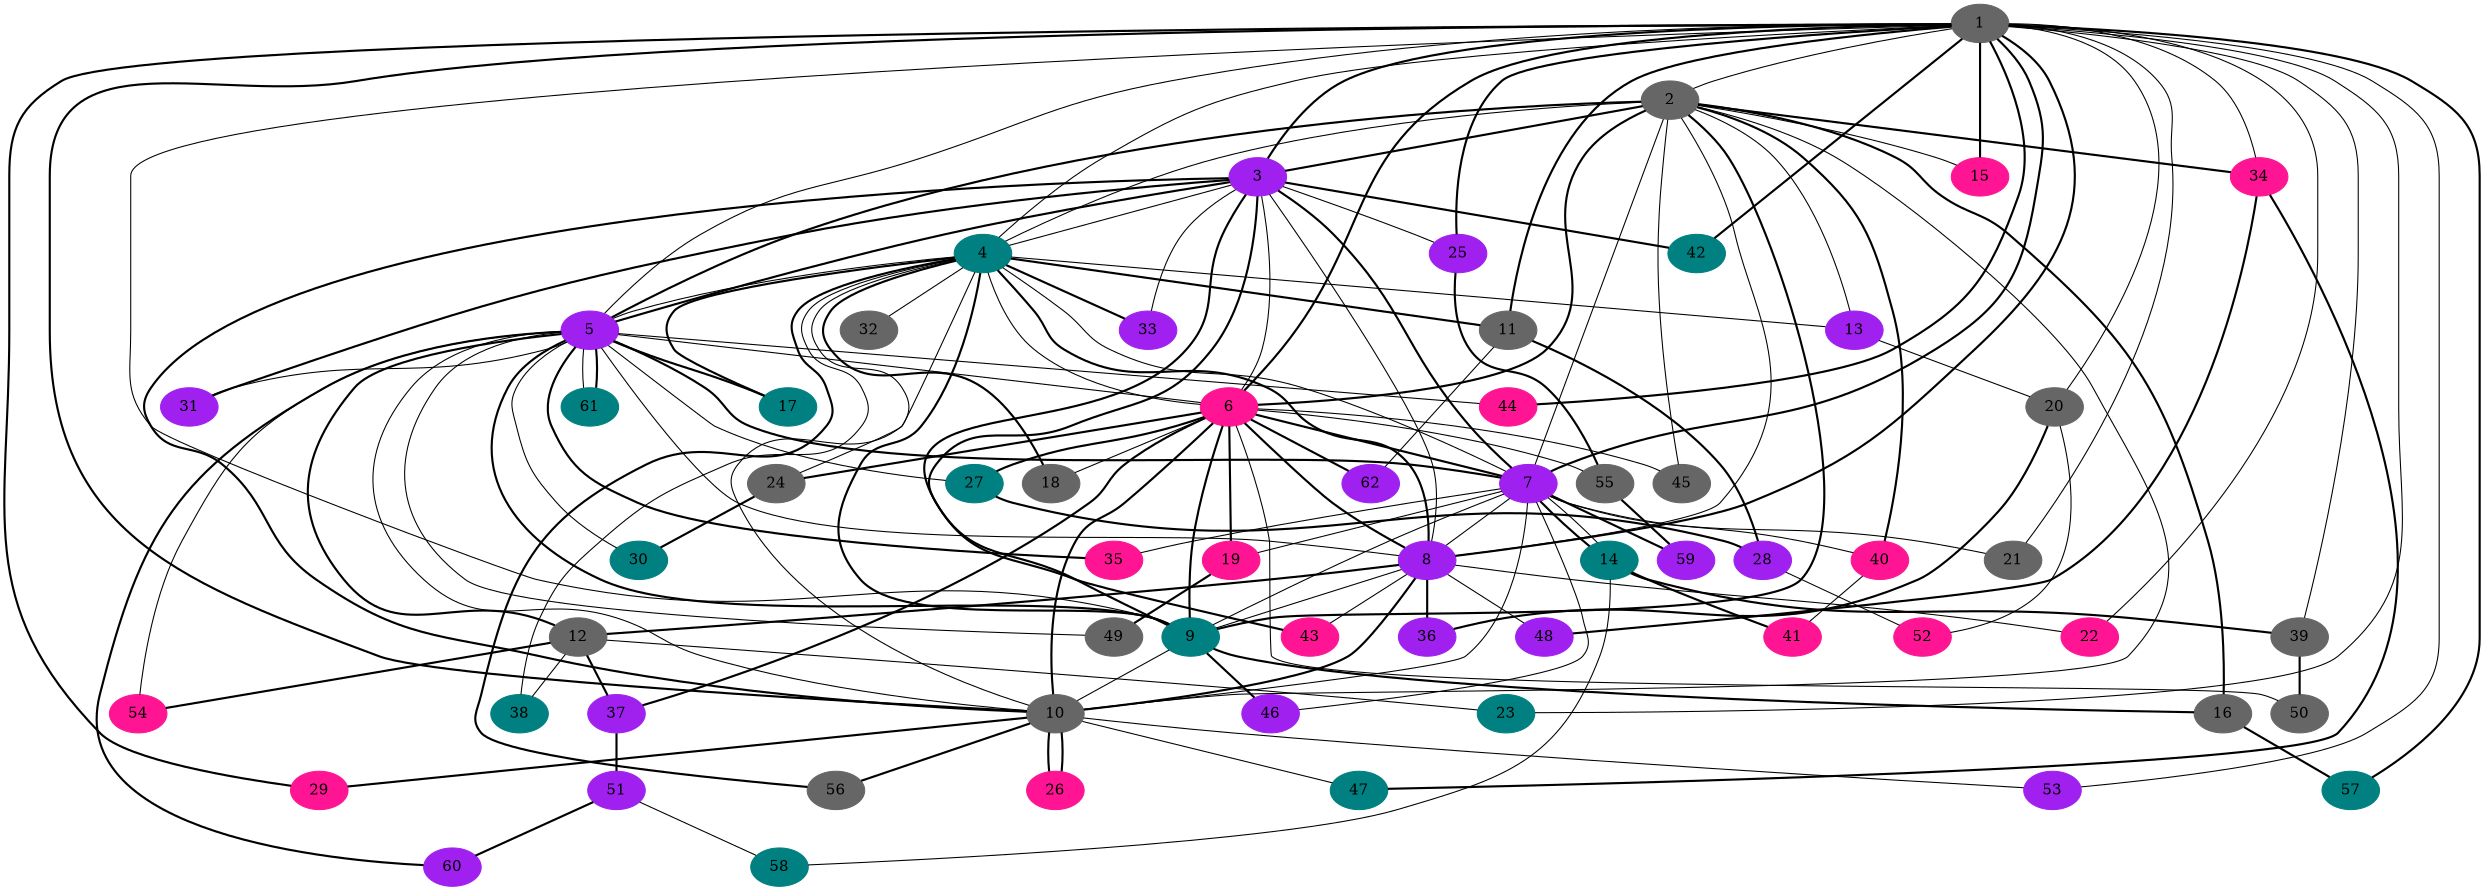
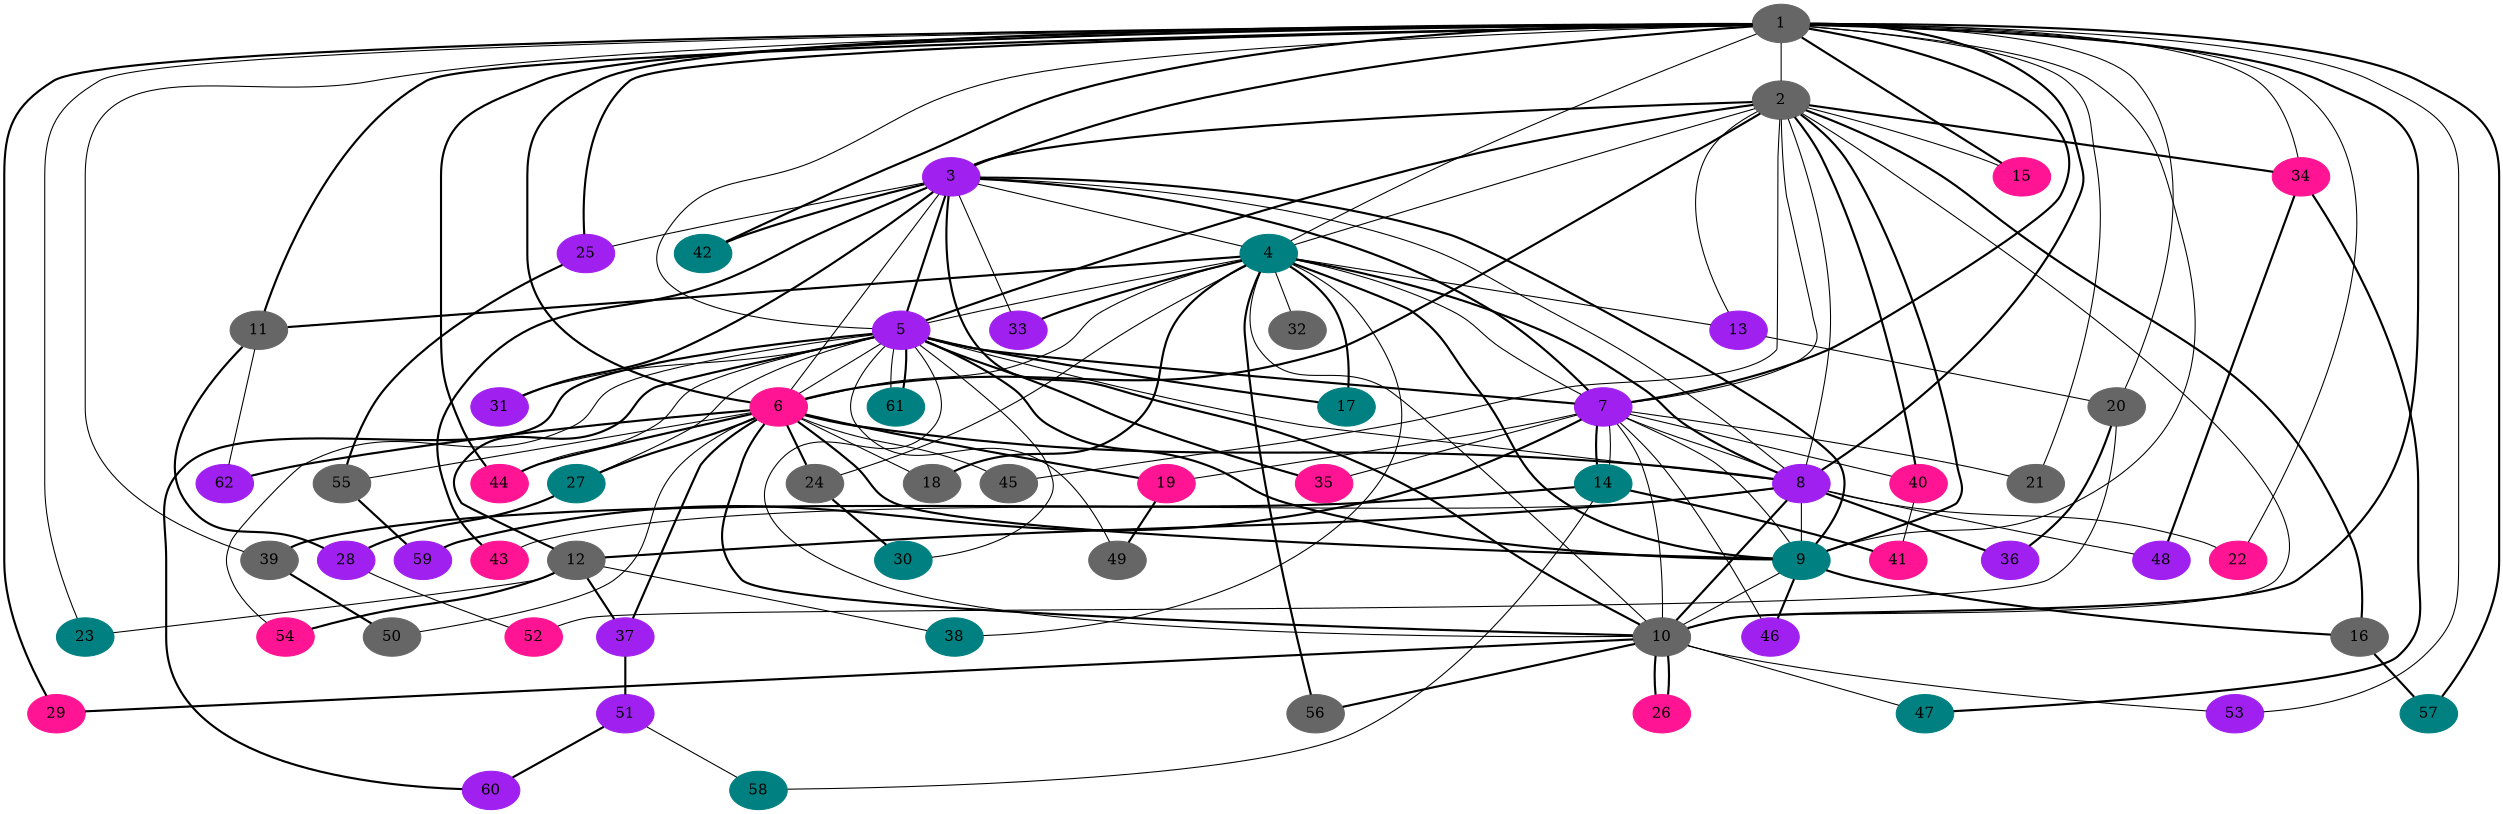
(1410, 453) -> (648, 438)
